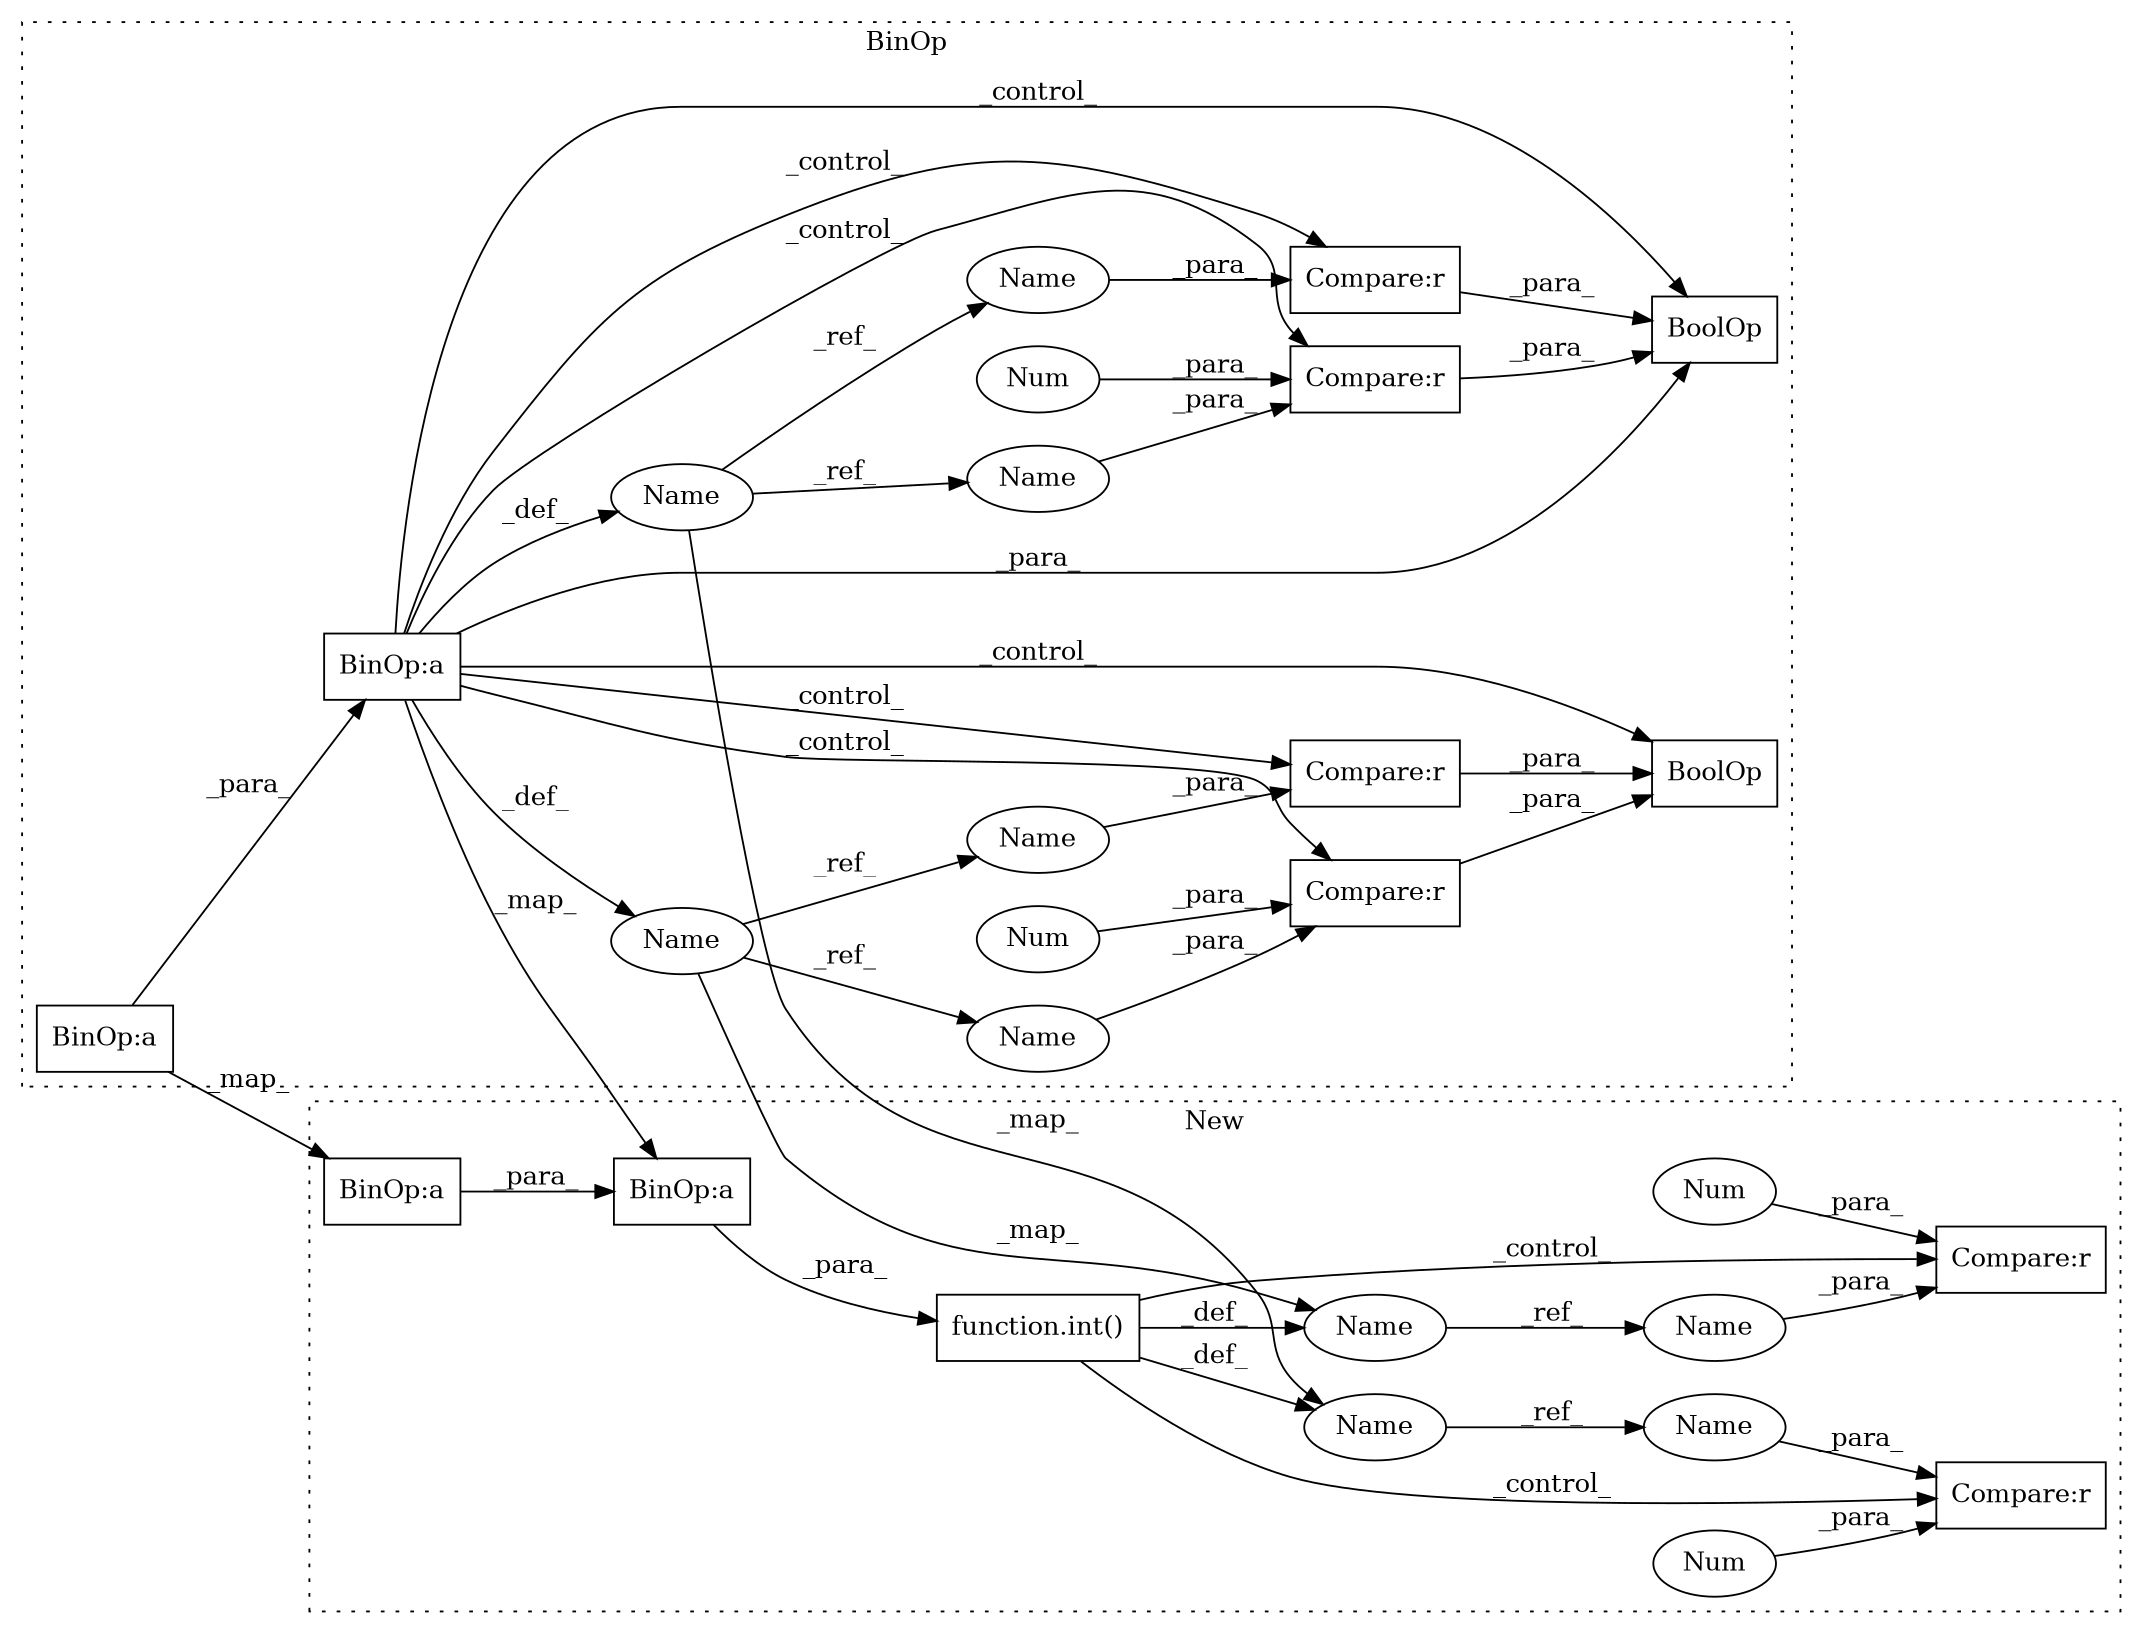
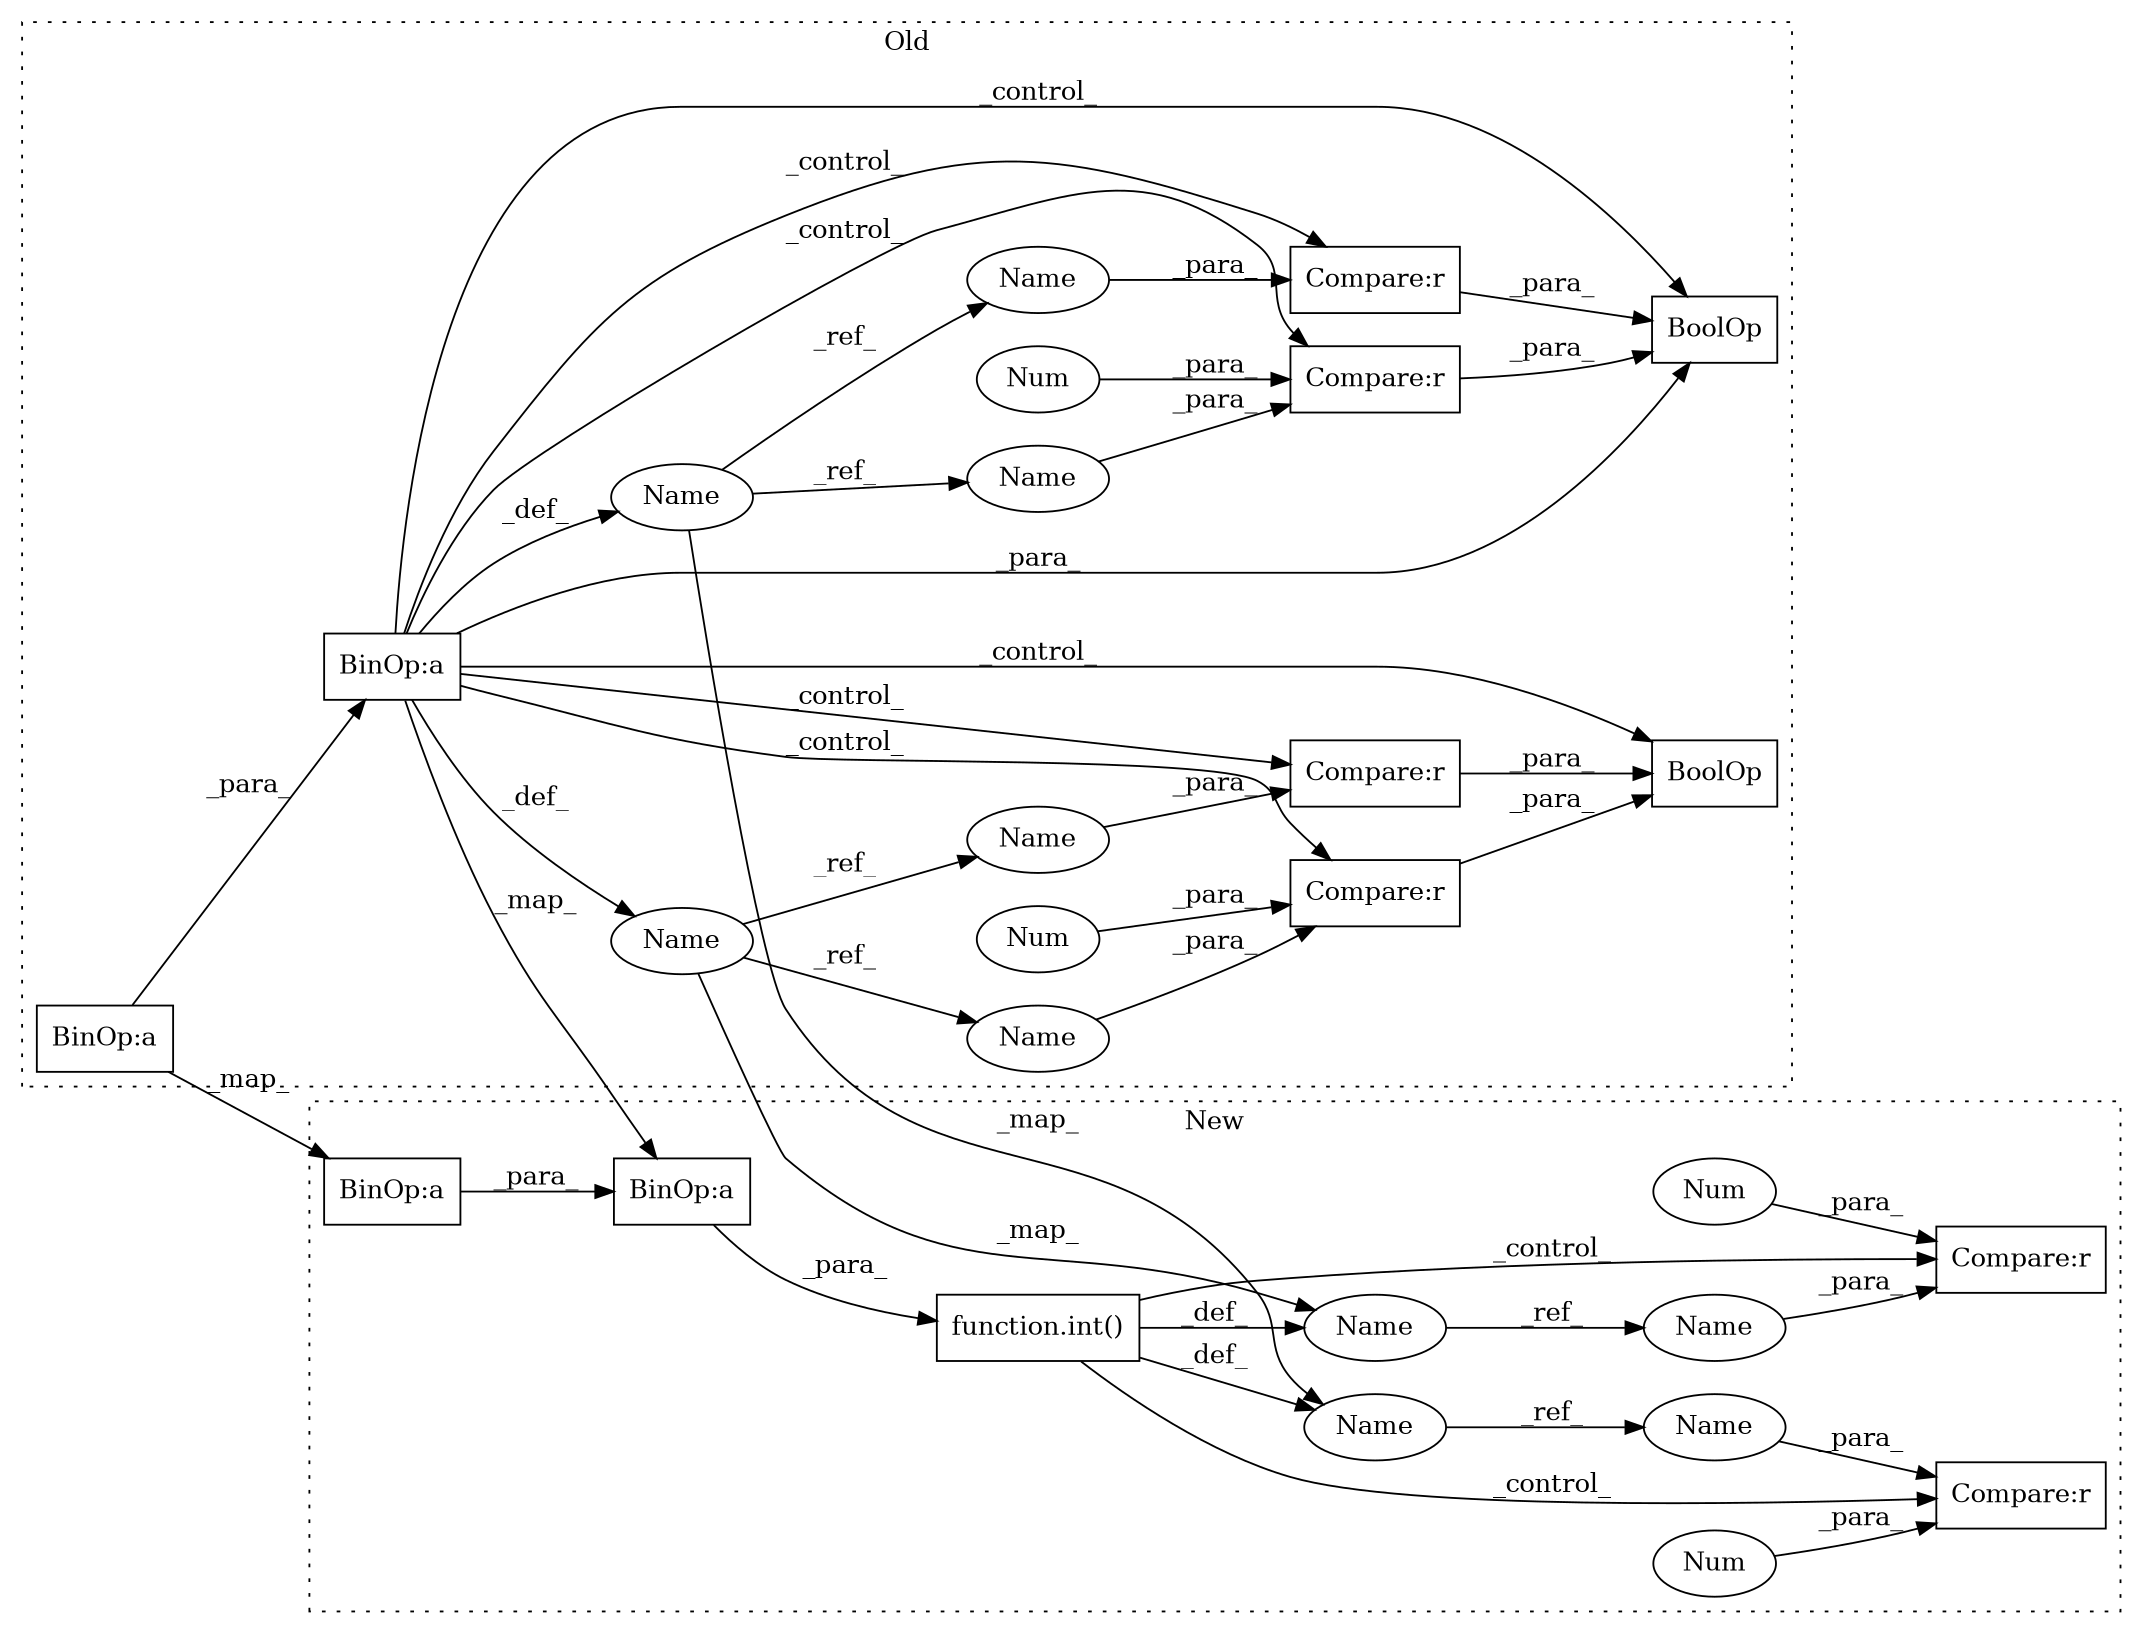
(907, 43) -> (907, 43)
